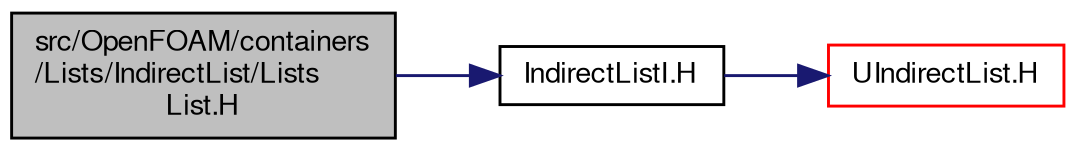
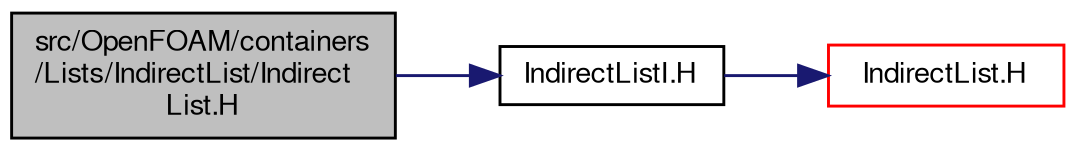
(203, 76) -> (203, 76)
(946, 76) -> (946, 76)
